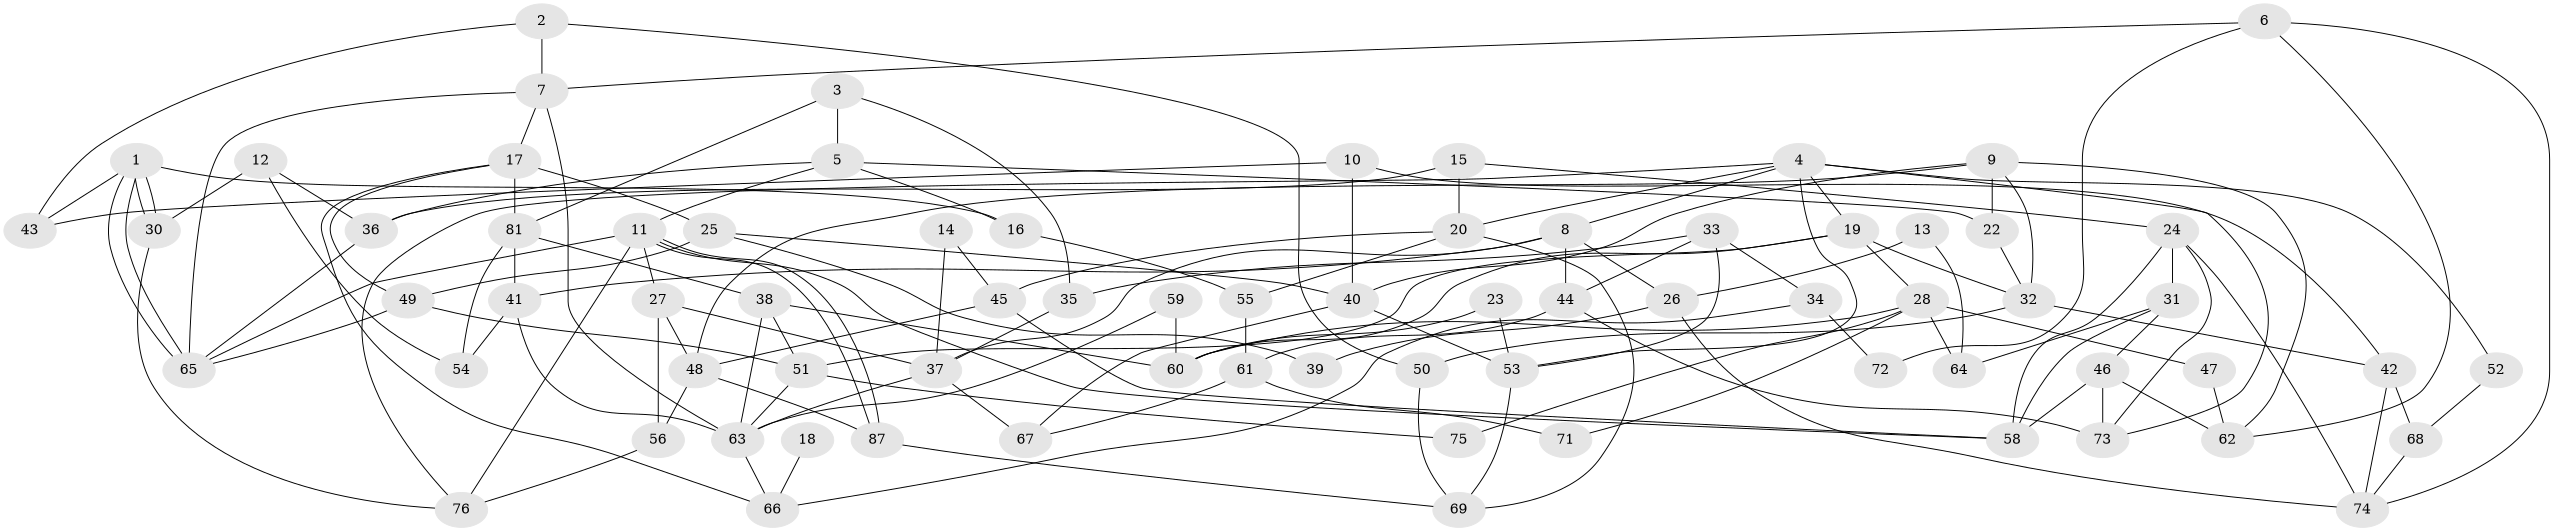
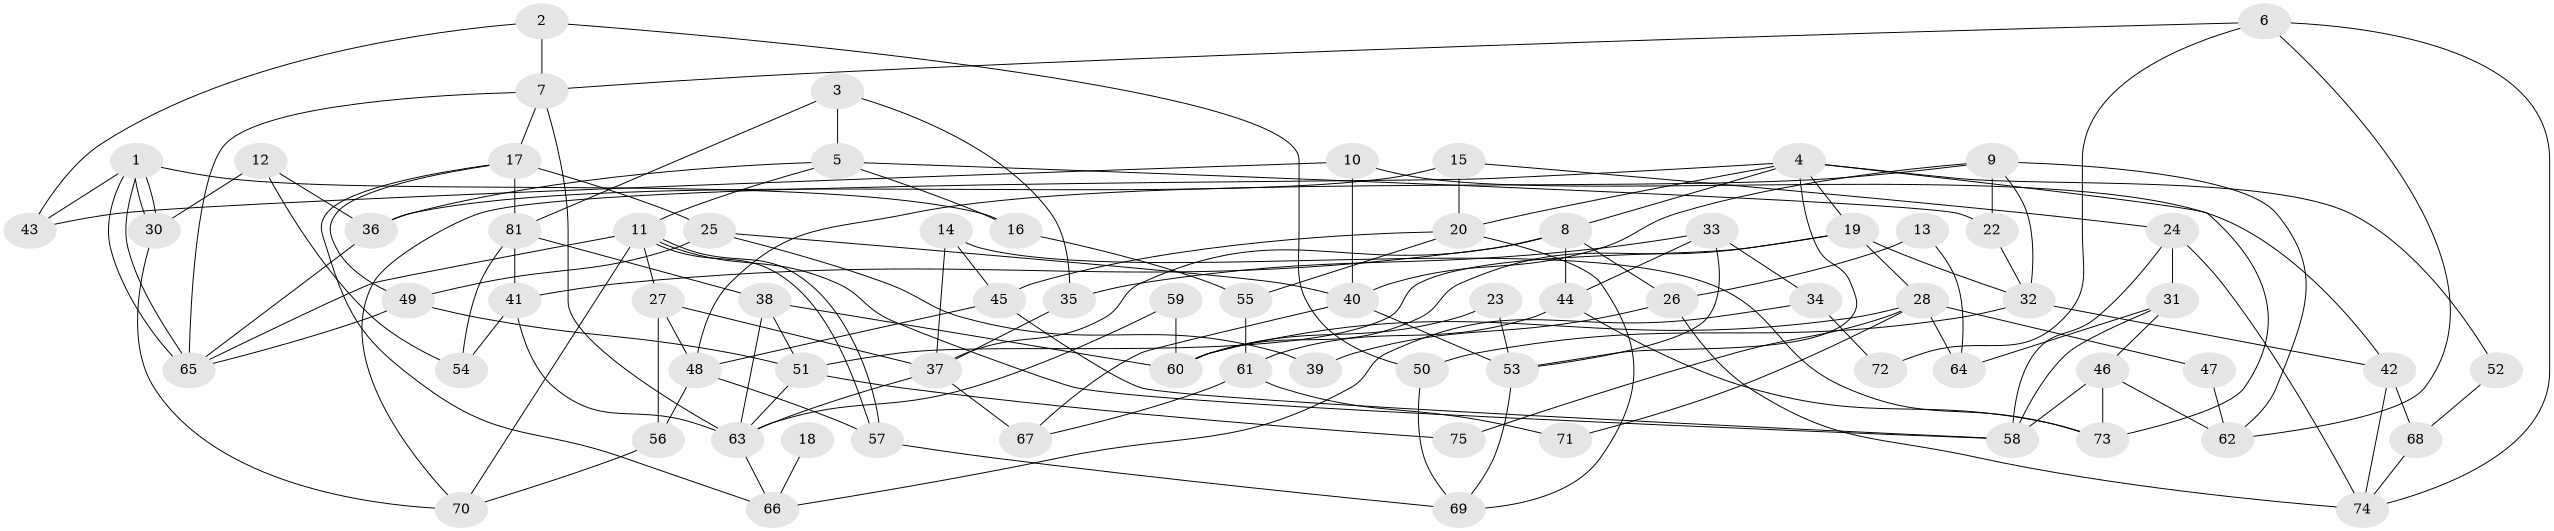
(2187, 341) -> (1602, 264)
(877, 440) -> (877, 440)
(461, 510) -> (461, 510)
